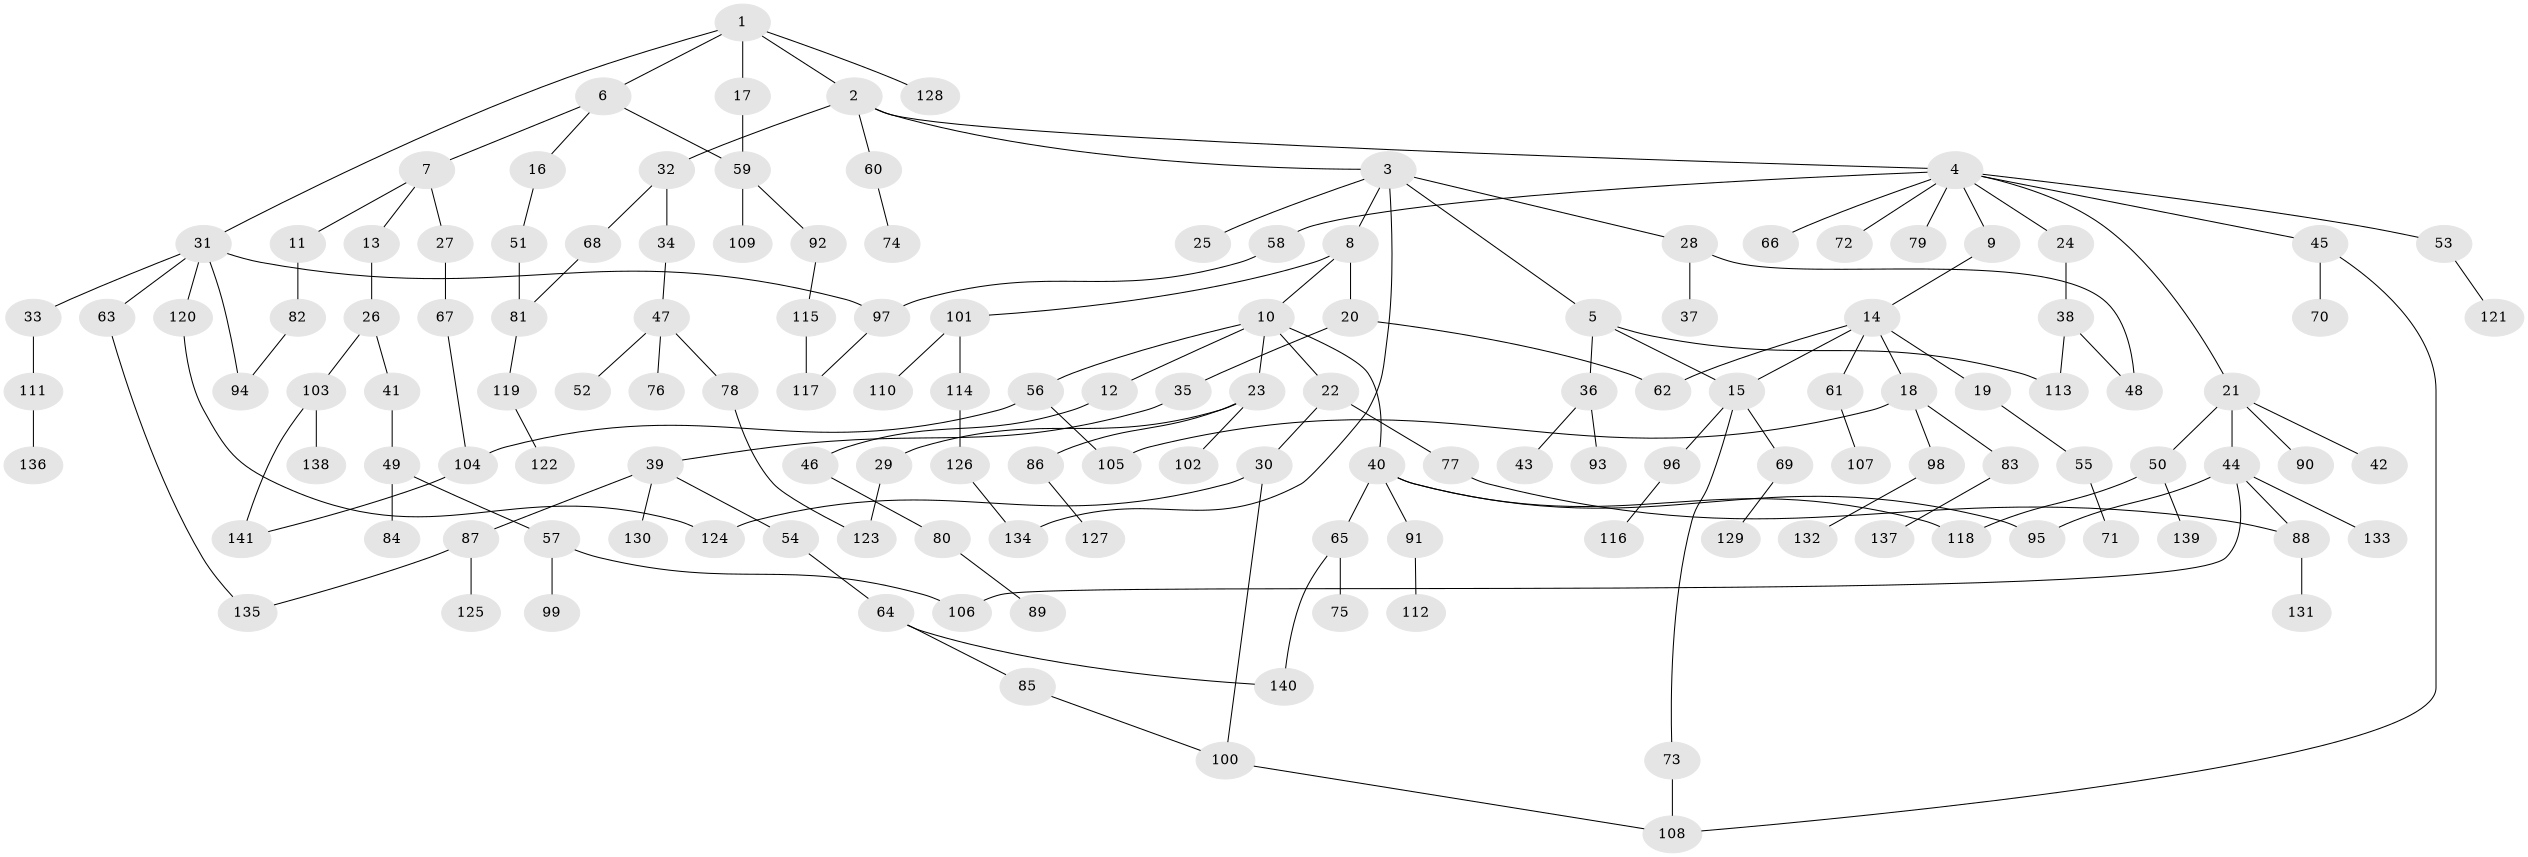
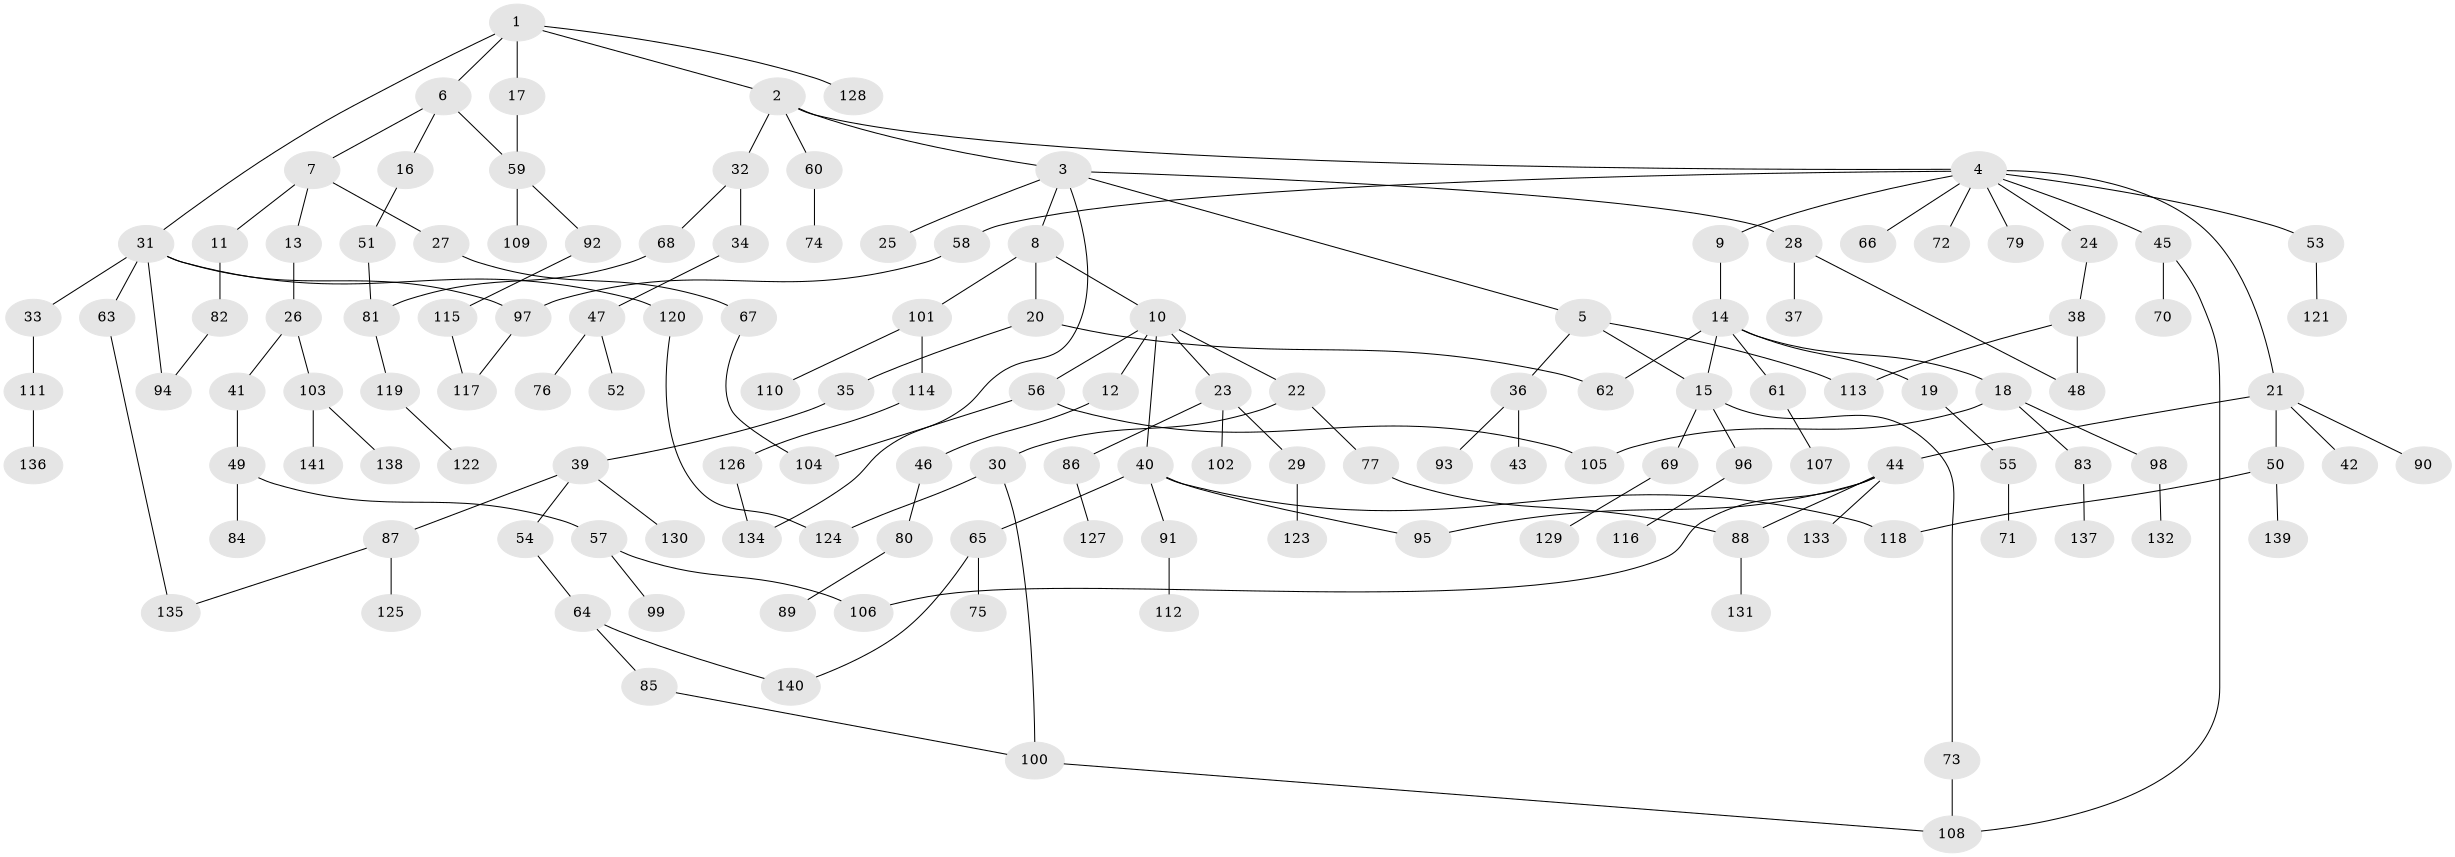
(730, 392) -> none
(366, 505) -> none
